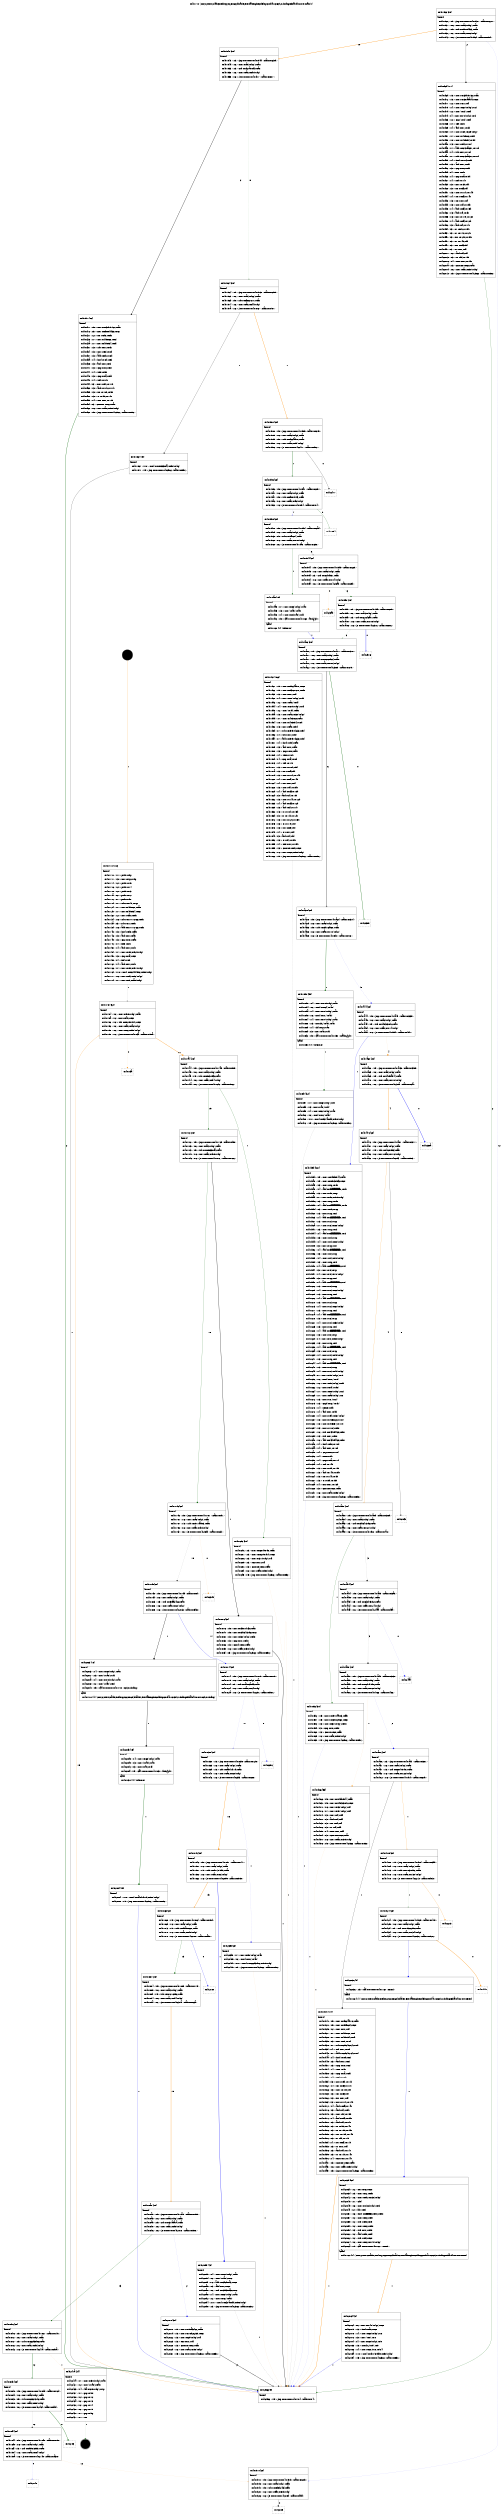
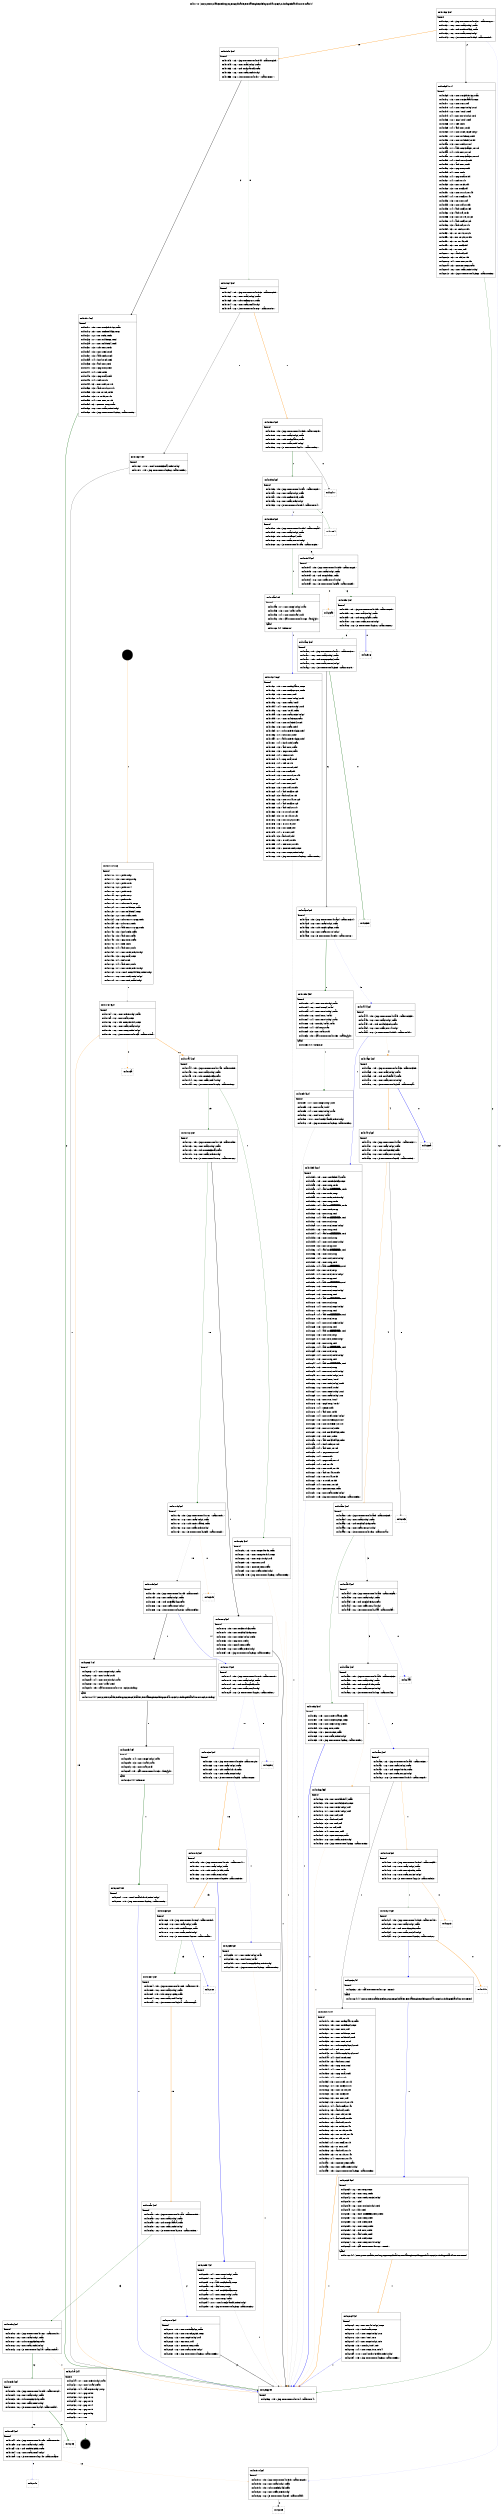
(310, 635) -> (292, 652)
(309, 2065) -> (309, 2065)
